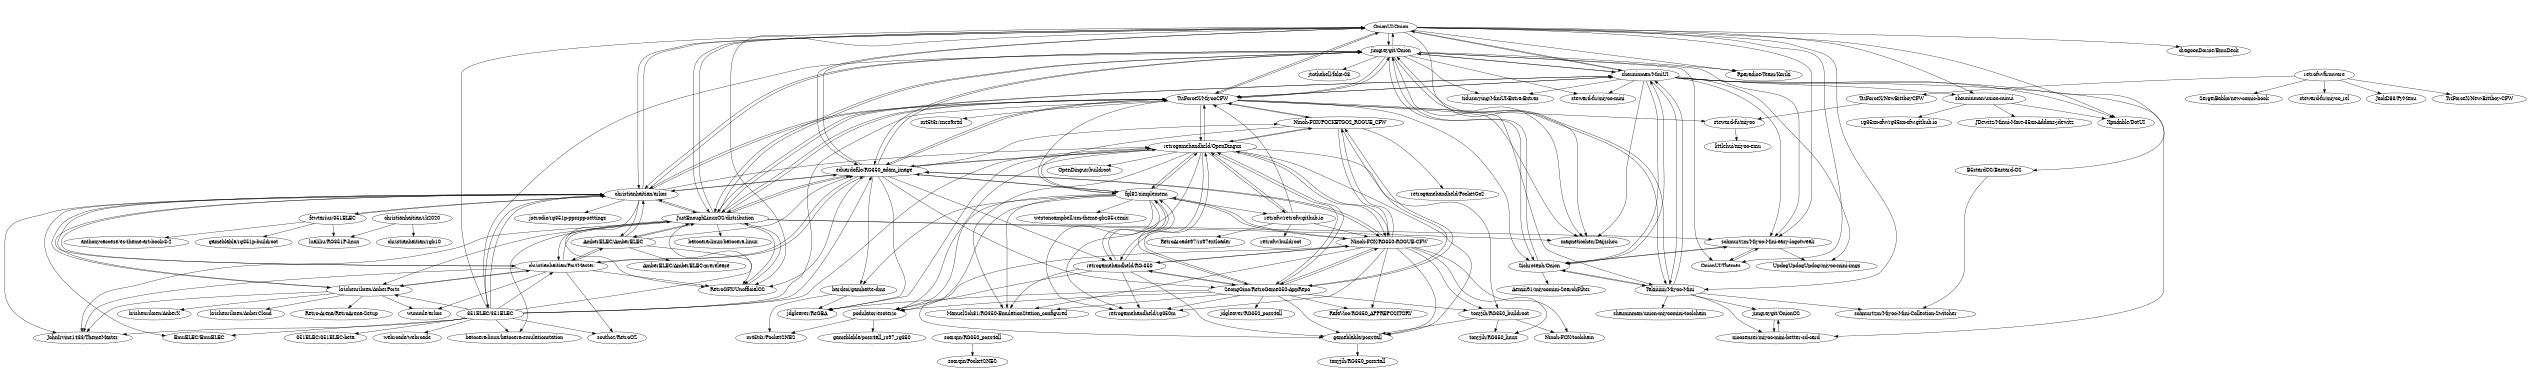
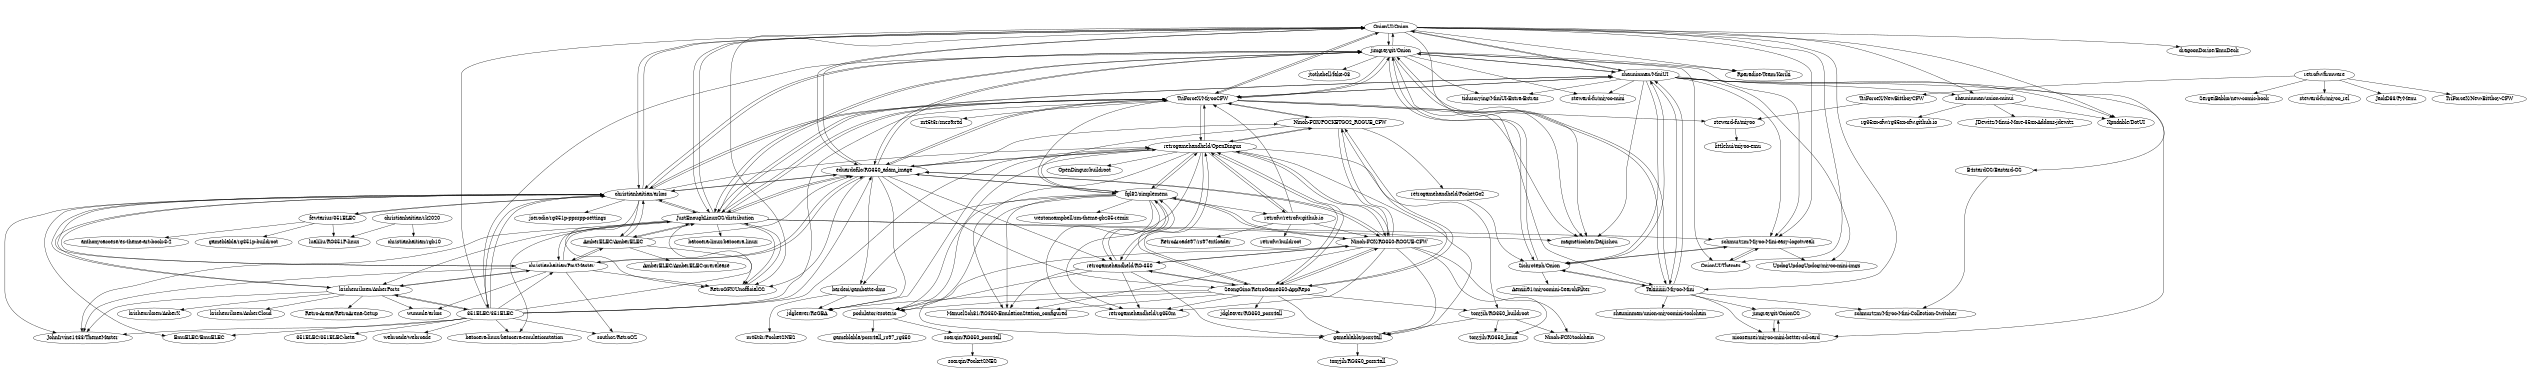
(1421, 122) -> (1495, 229)
(1994, 171) -> (1994, 171)
(1443, 278) -> none
none -> (428, 302)
(1370, 314) -> none
(825, 326) -> (921, 325)
